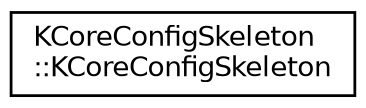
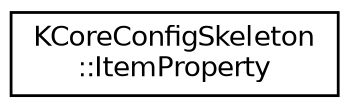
(183, 54) -> (175, 54)
